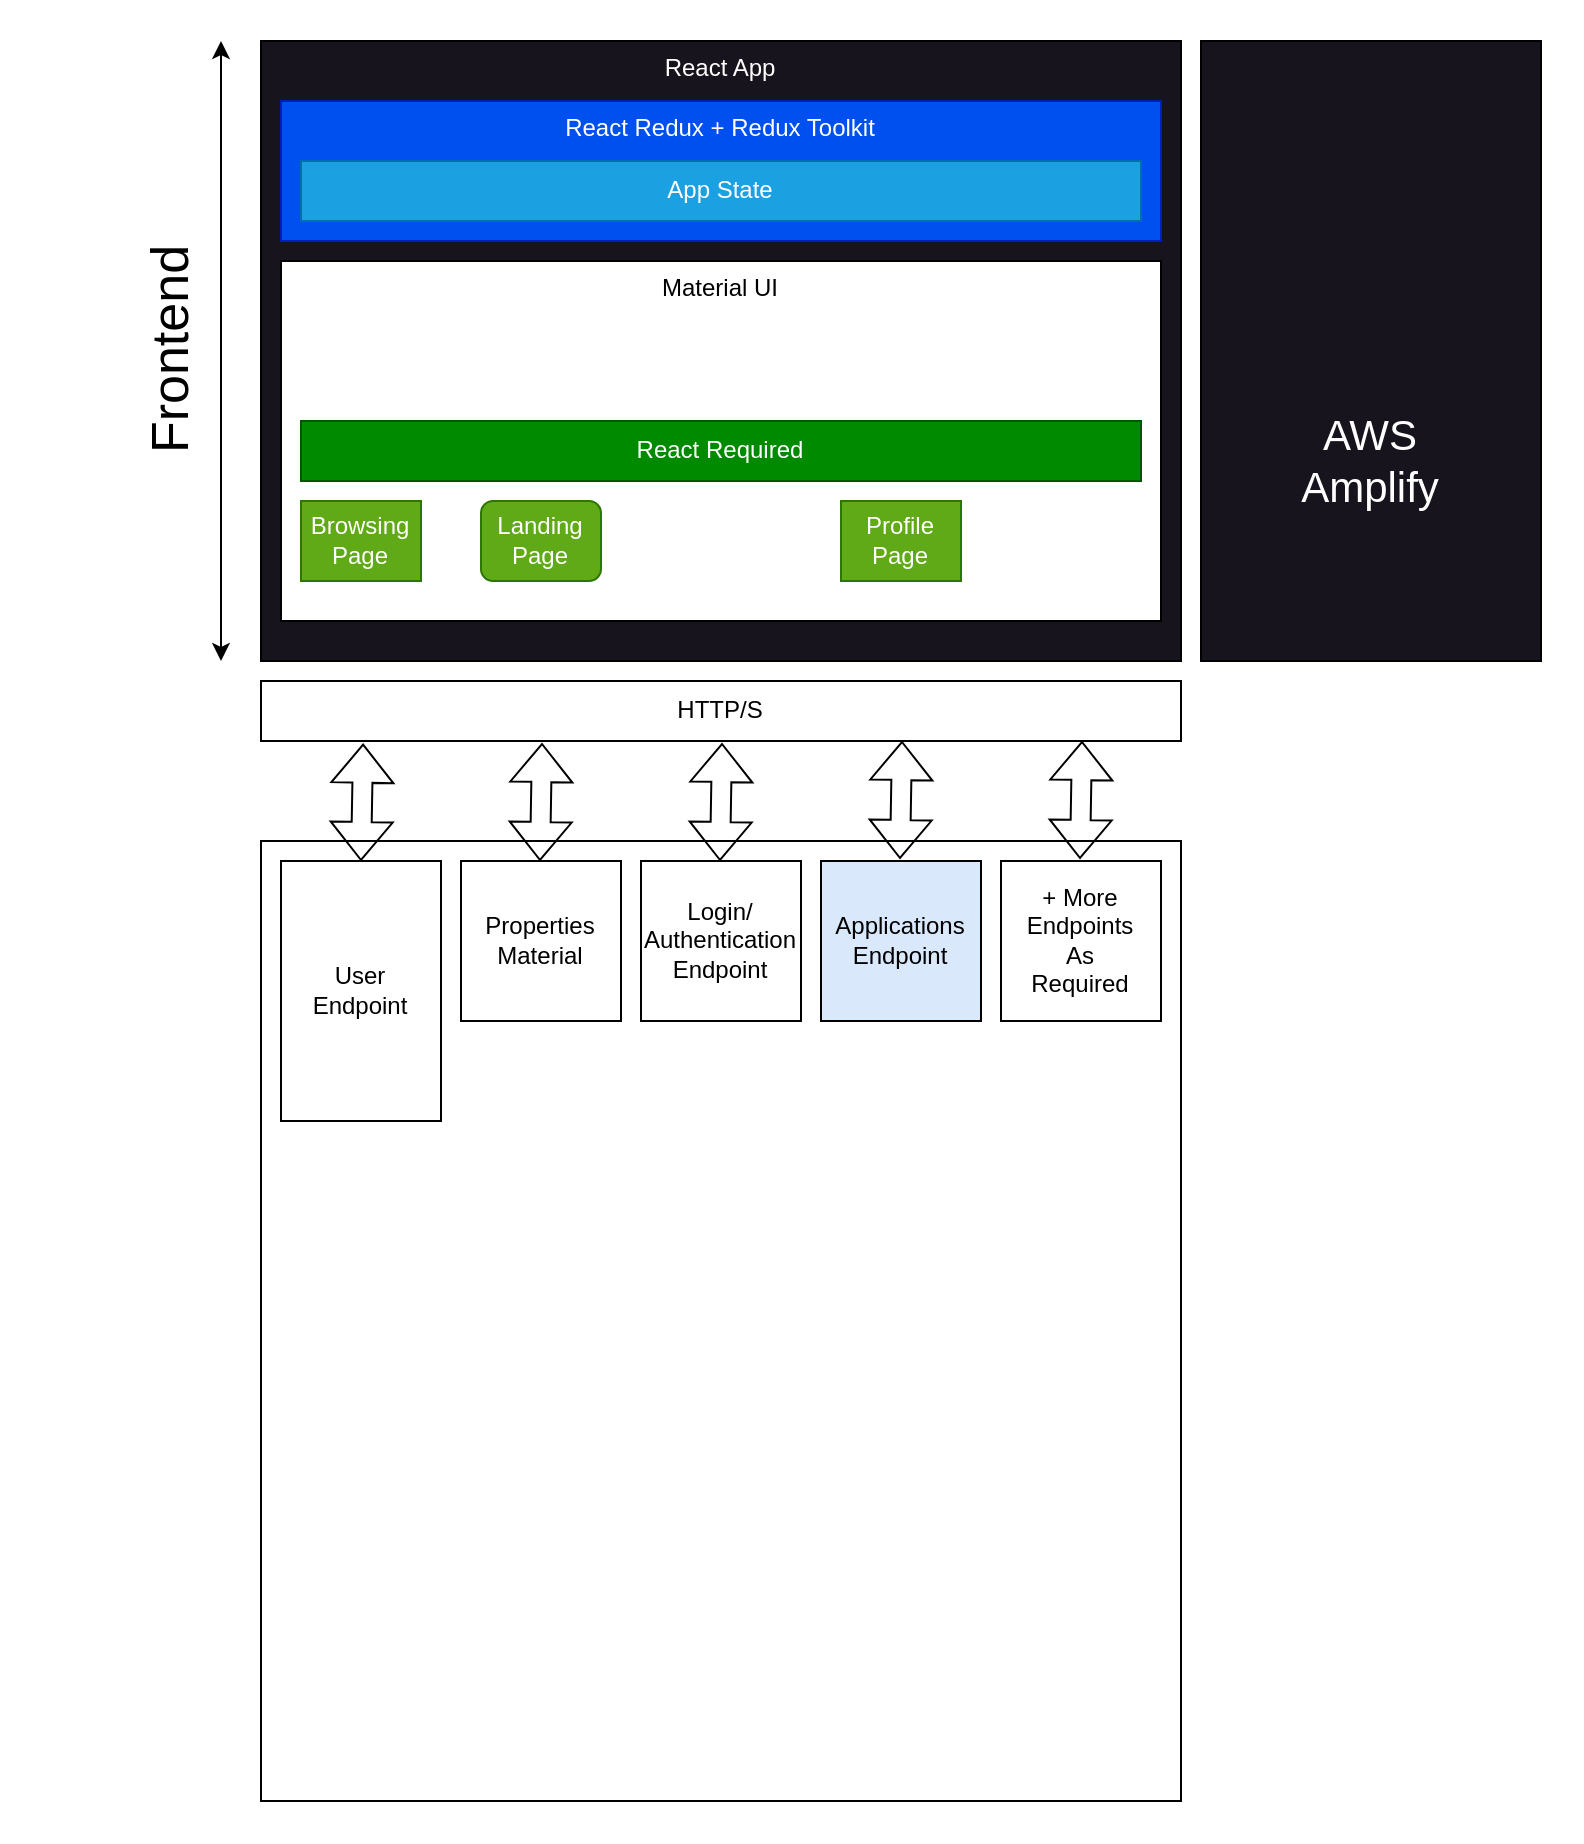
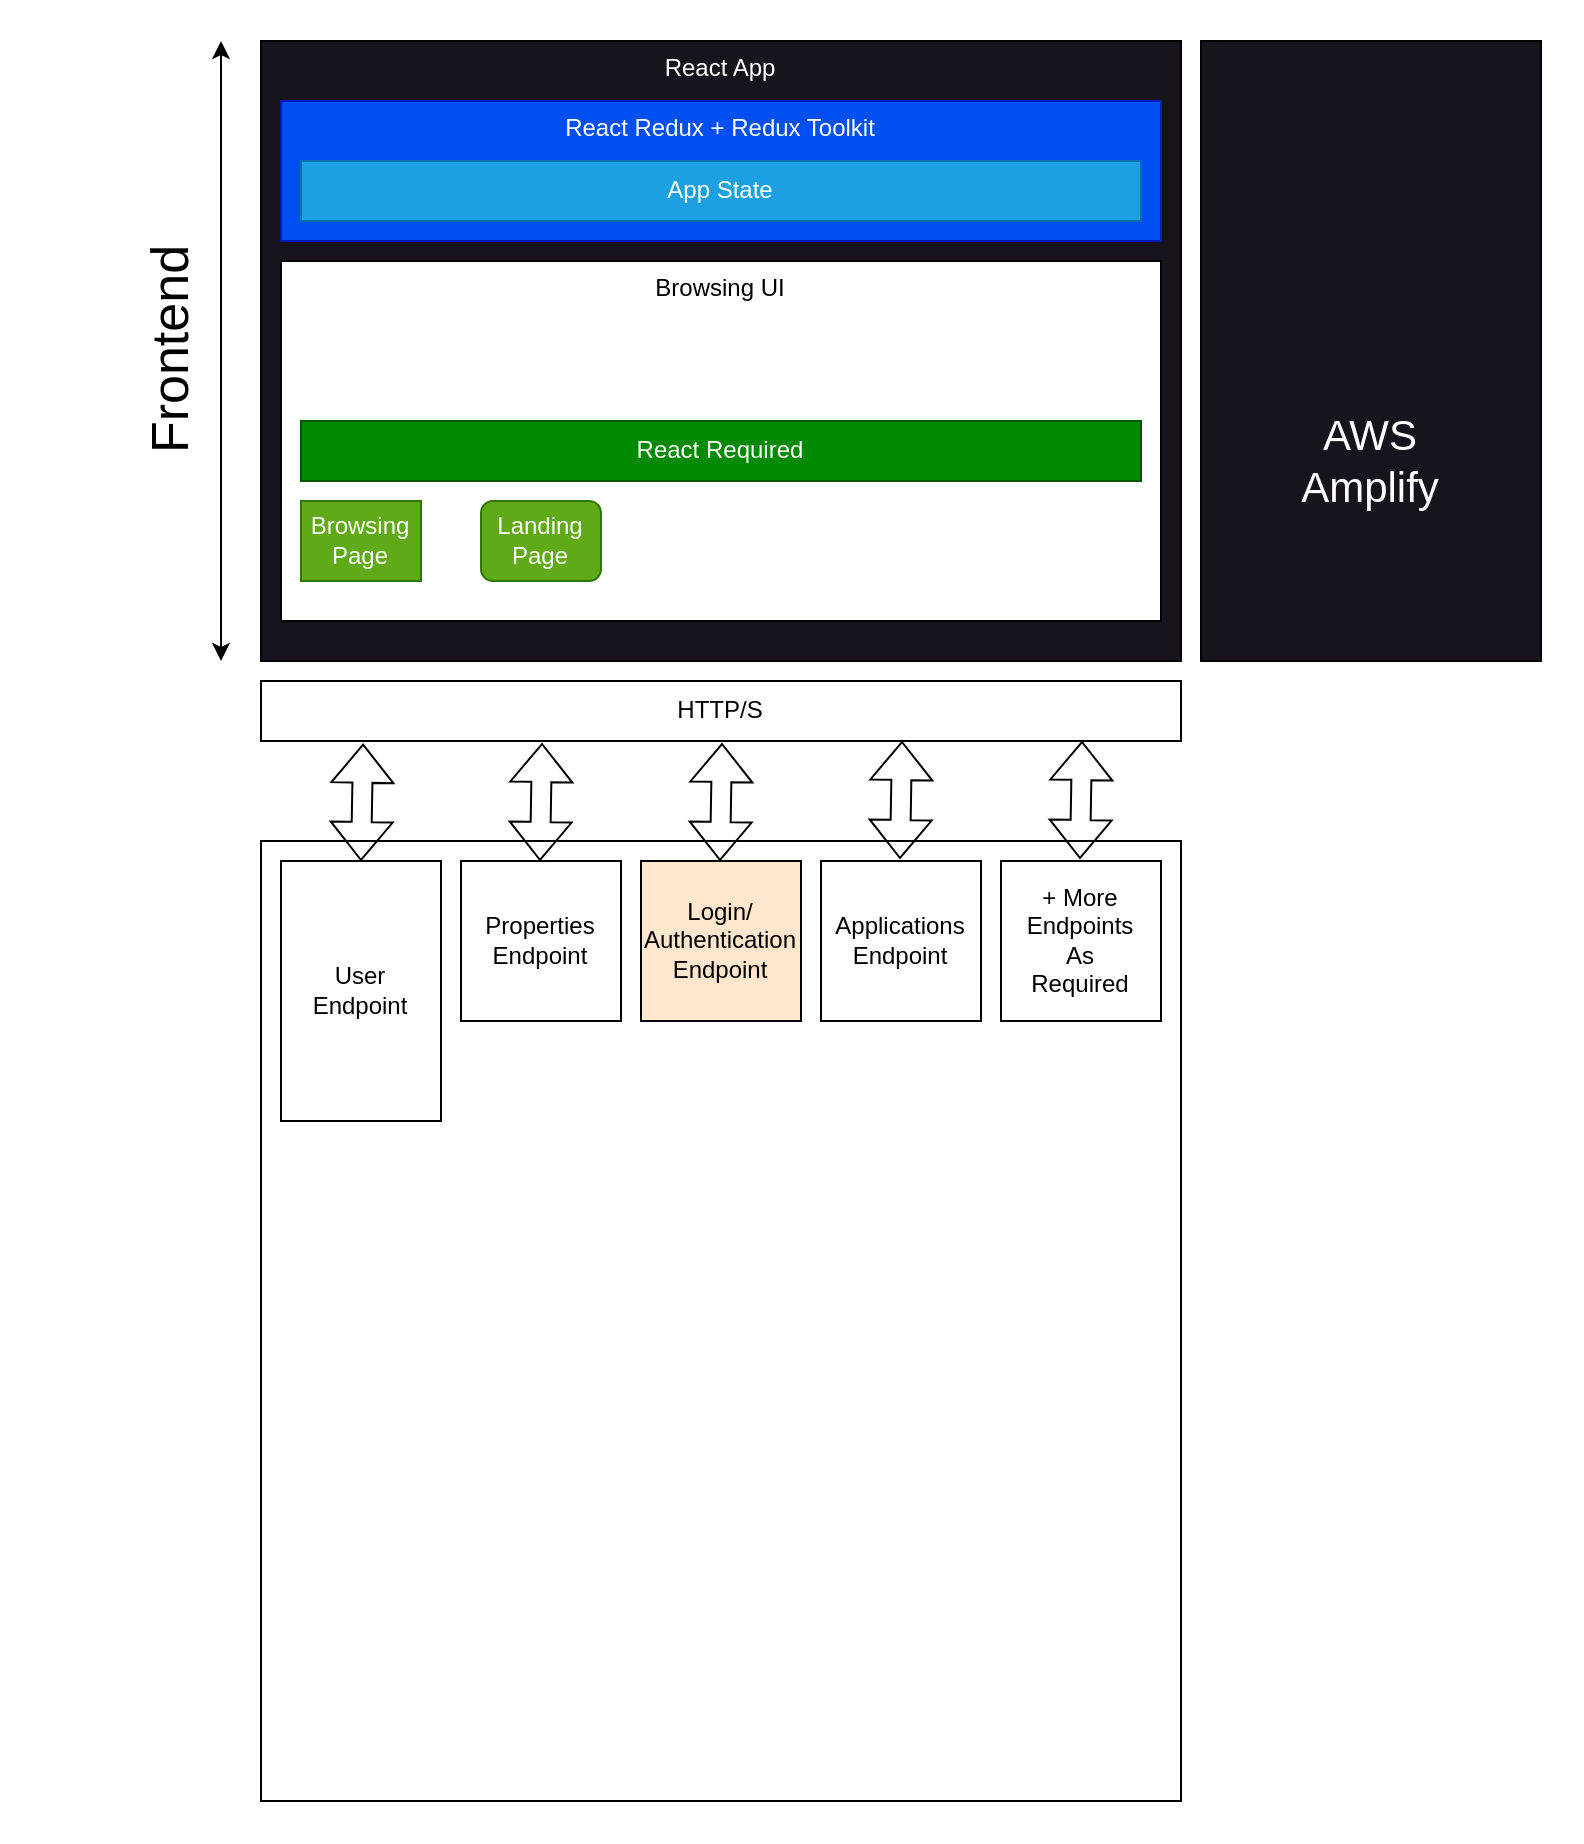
(721, 289) -> (721, 289)
(901, 541) -> none
(541, 941) -> (541, 941)
(721, 941) -> (721, 941)
(901, 941) -> (901, 941)
